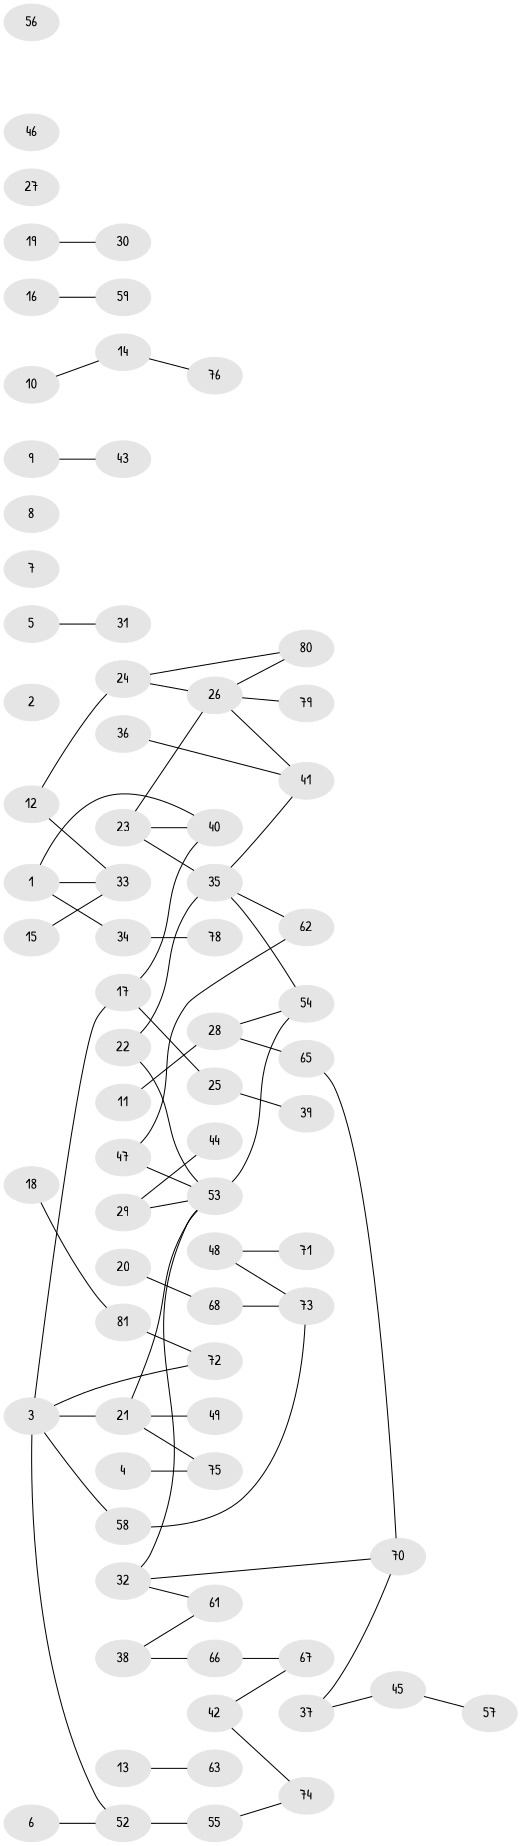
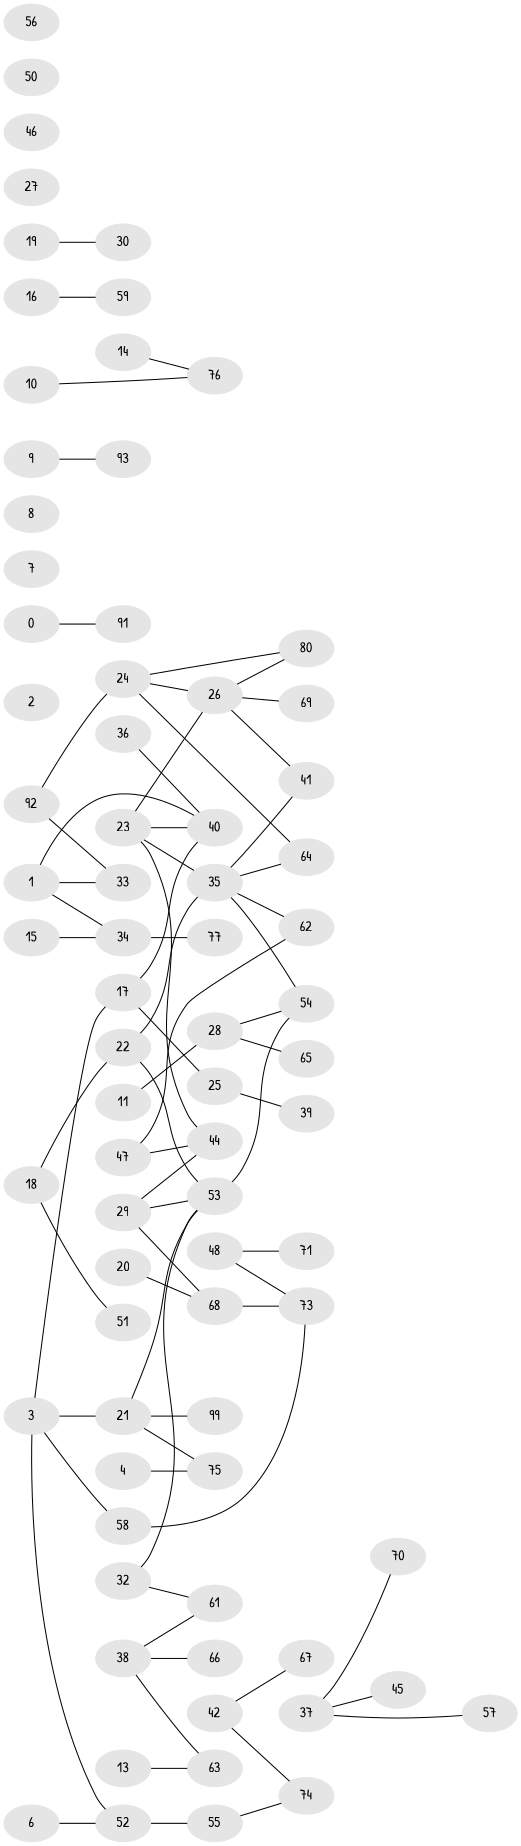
none -> (32, 77)
(77, 369) -> (123, 381)
(123, 459) -> (123, 459)
(32, 624) -> (32, 624)
(123, 624) -> (123, 624)
(306, 703) -> (306, 703)
(215, 757) -> (169, 781)
(32, 804) -> (32, 804)
none -> (306, 857)
(71, 914) -> (78, 938)
(215, 938) -> (215, 938)
none -> (168, 999)
none -> (67, 1118)
(162, 1174) -> (169, 1149)
none -> (164, 1255)
(377, 1302) -> none
(123, 1322) -> (123, 1322)
(215, 1361) -> none
(215, 1416) -> (215, 1416)
(261, 1569) -> none
(261, 1658) -> none
(444, 1702) -> (398, 1718)
none -> (166, 1715)
